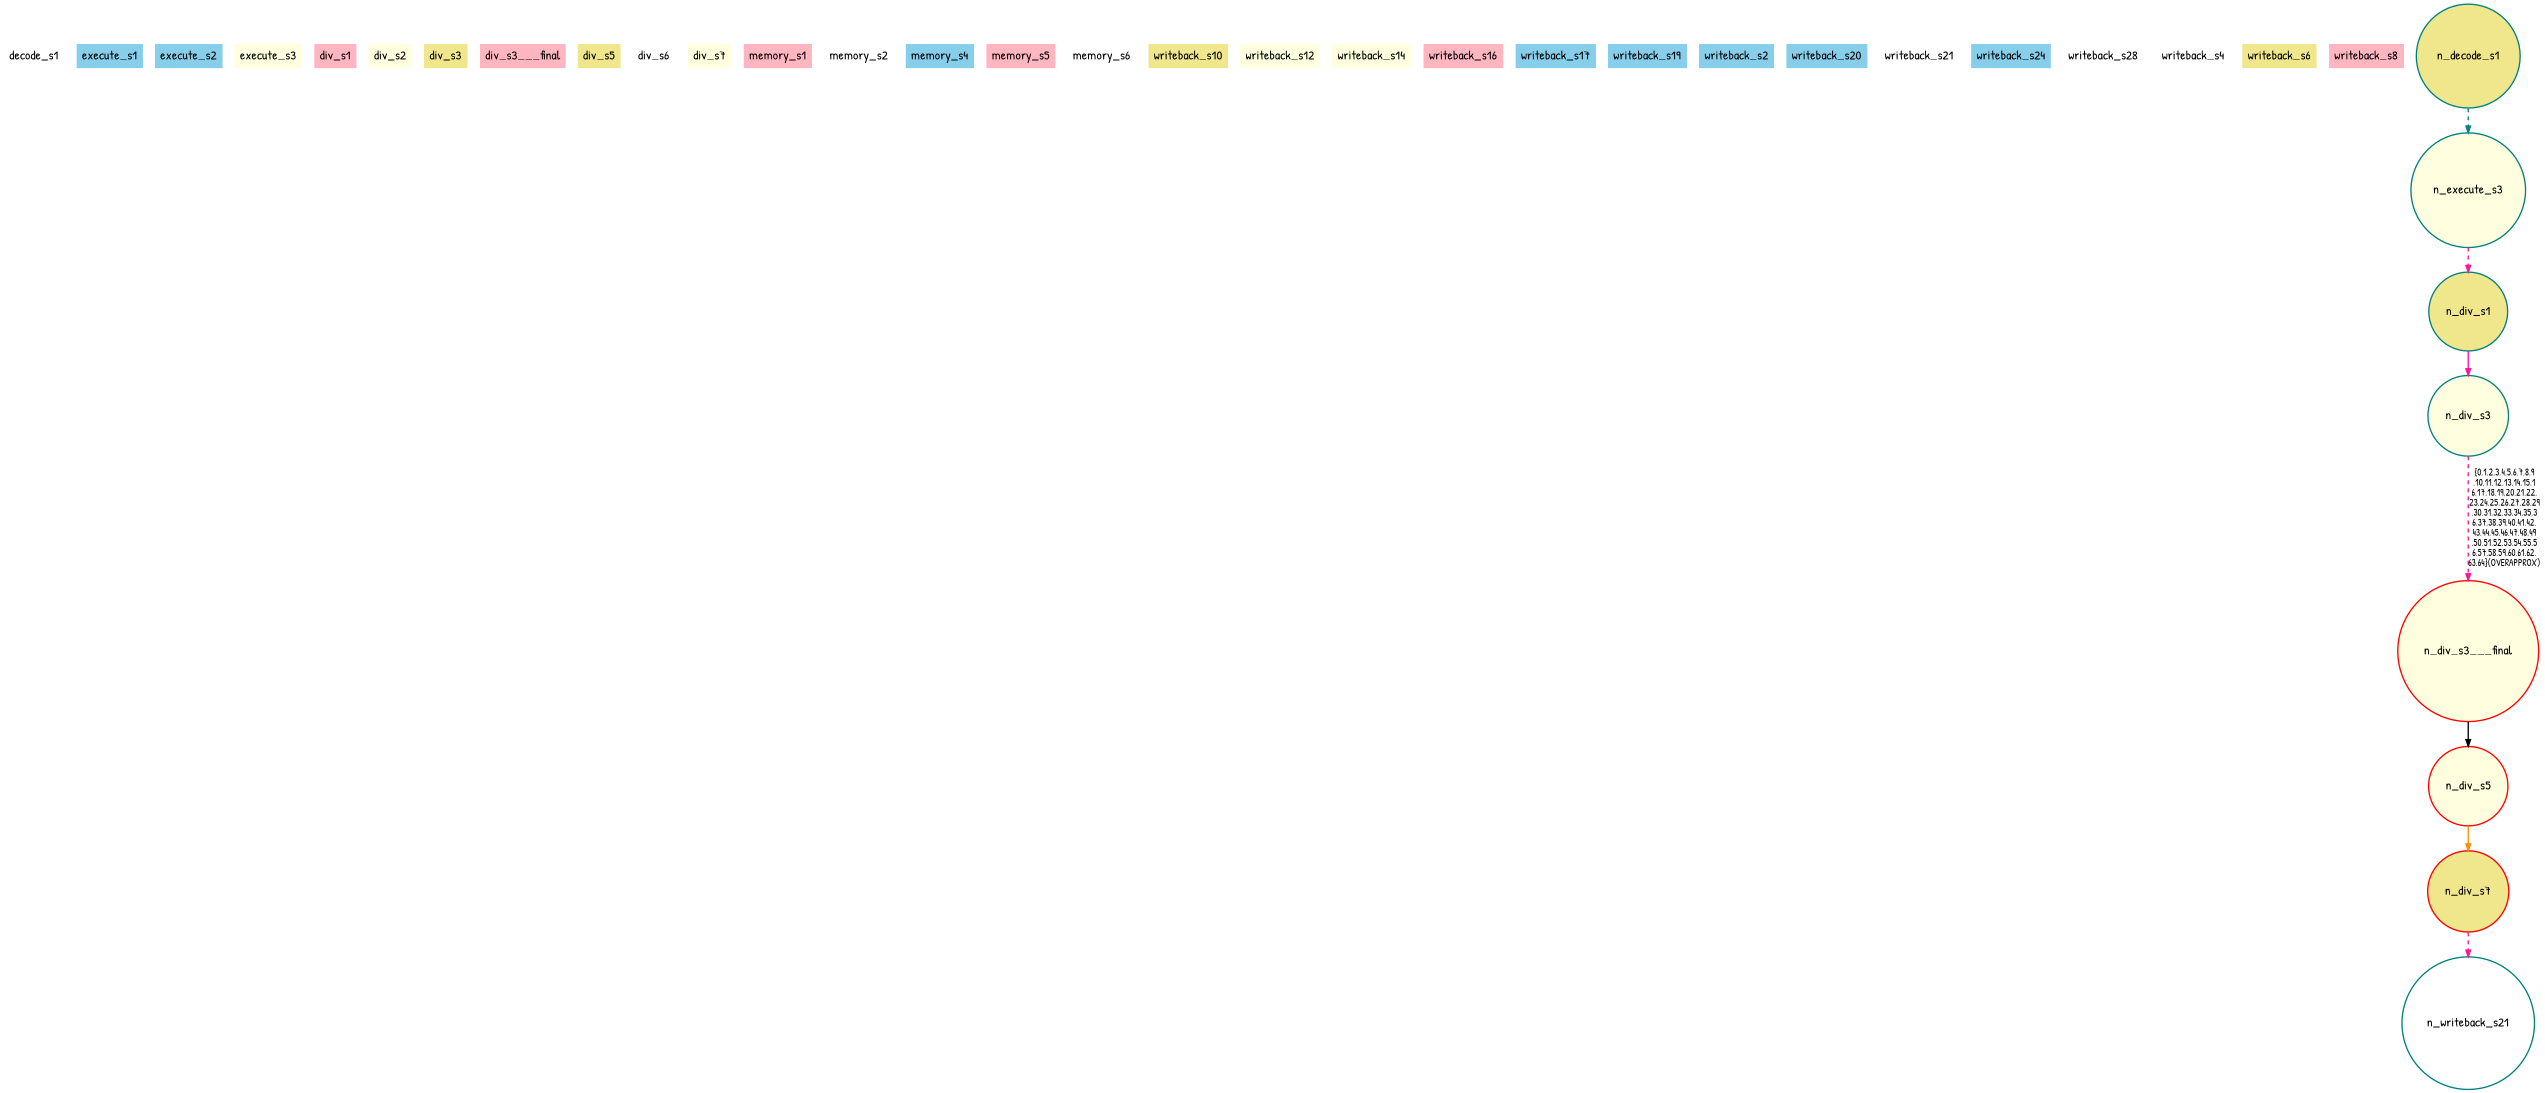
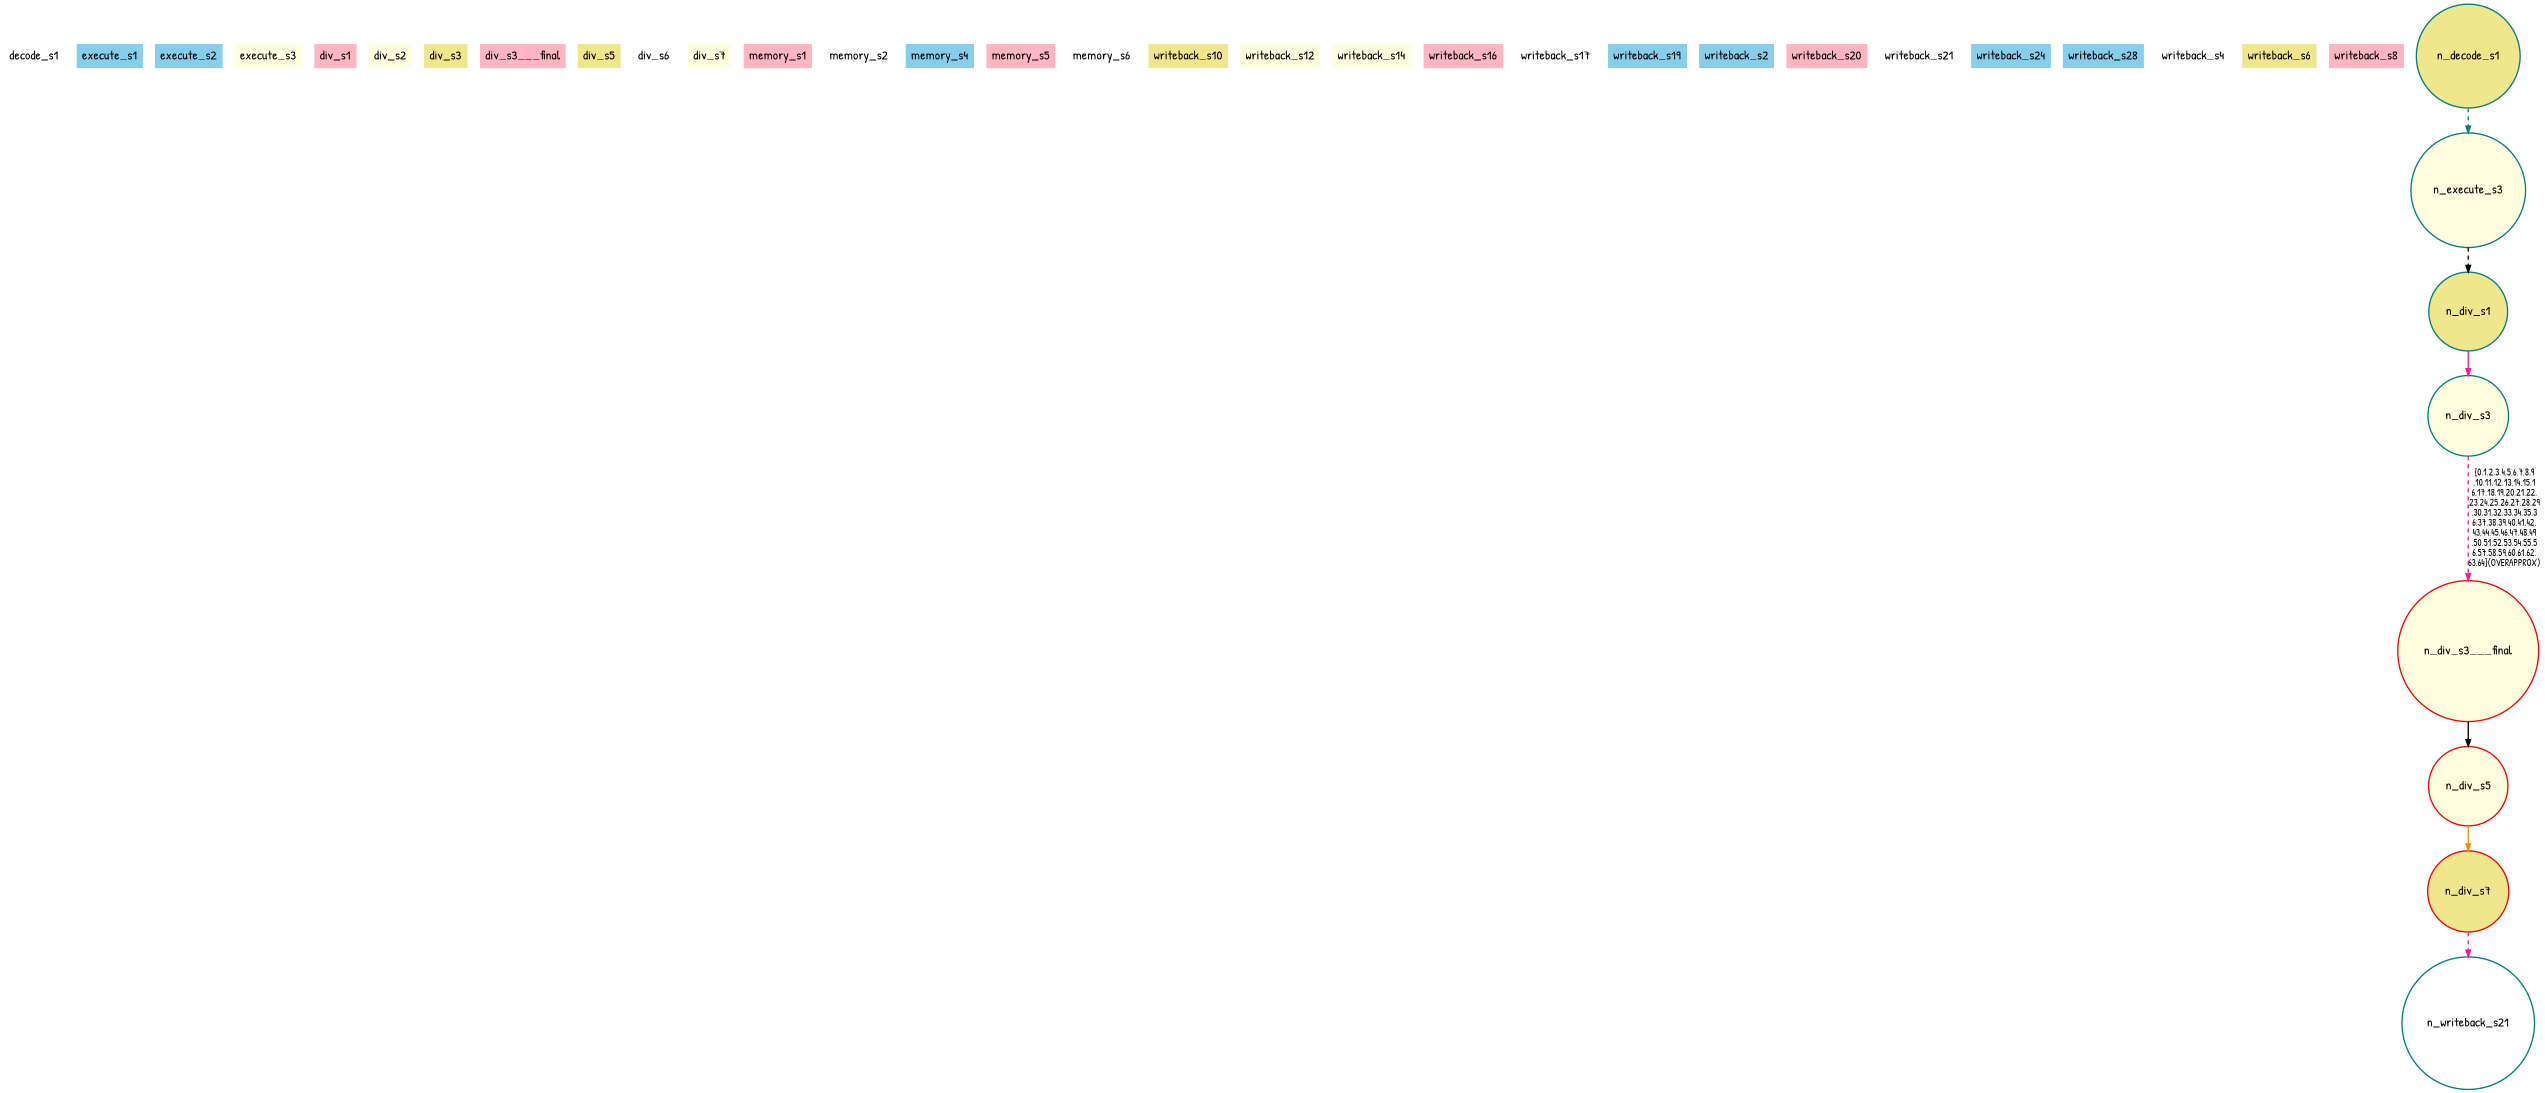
(1556, 56) -> (1556, 56)
(1827, 56) -> (1827, 56)
(2103, 56) -> (2103, 56)
(2468, 256) -> (2468, 256)
